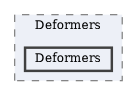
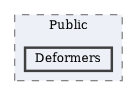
(68, 26) -> (68, 26)
